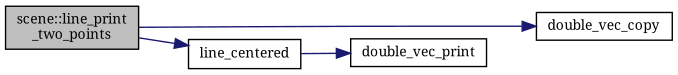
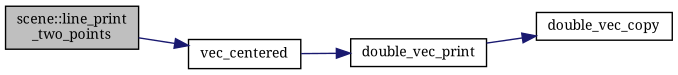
(330, 26) -> (504, 41)
(245, 54) -> (245, 54)
